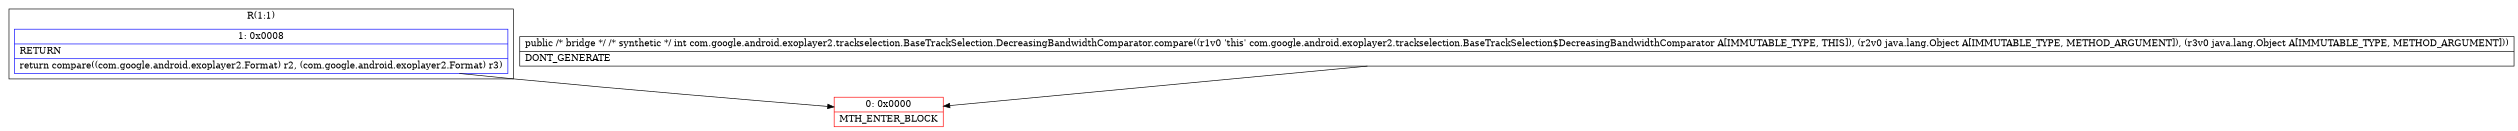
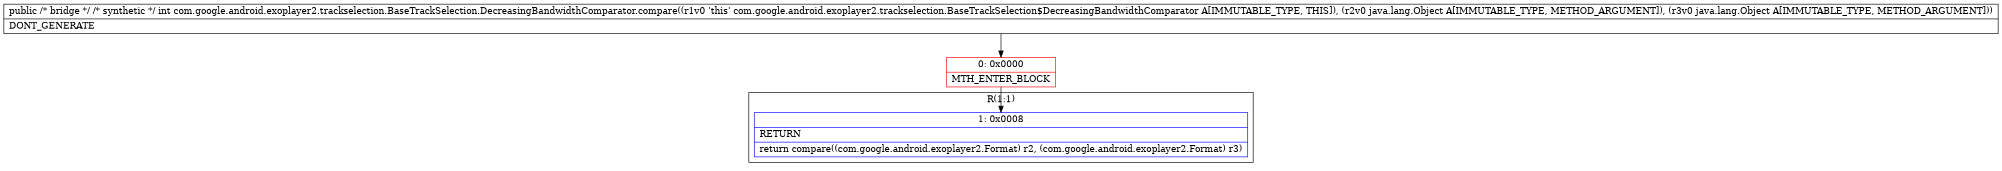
(643, 91) -> (1001, 97)
